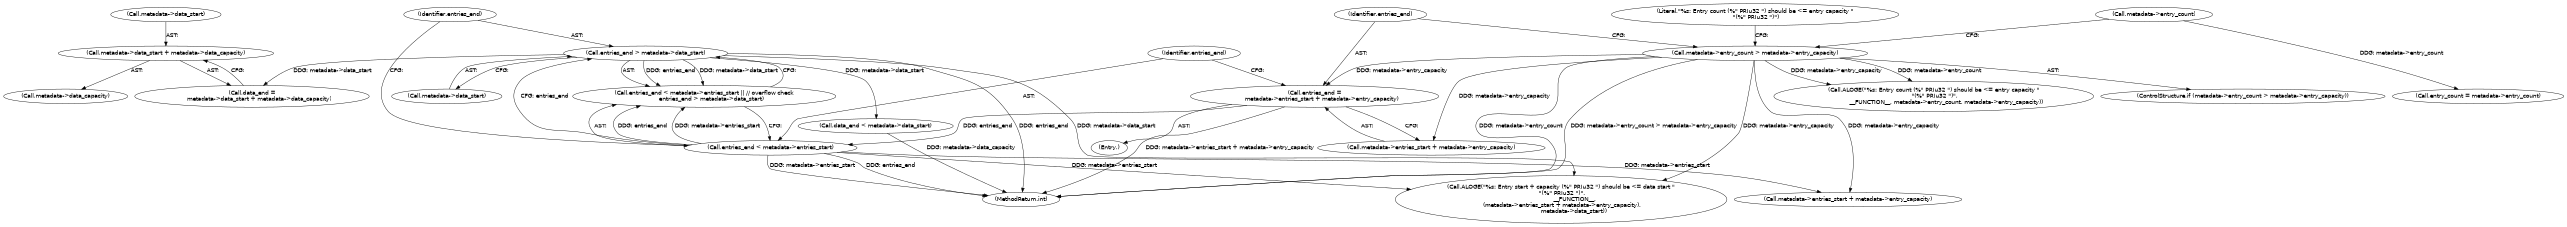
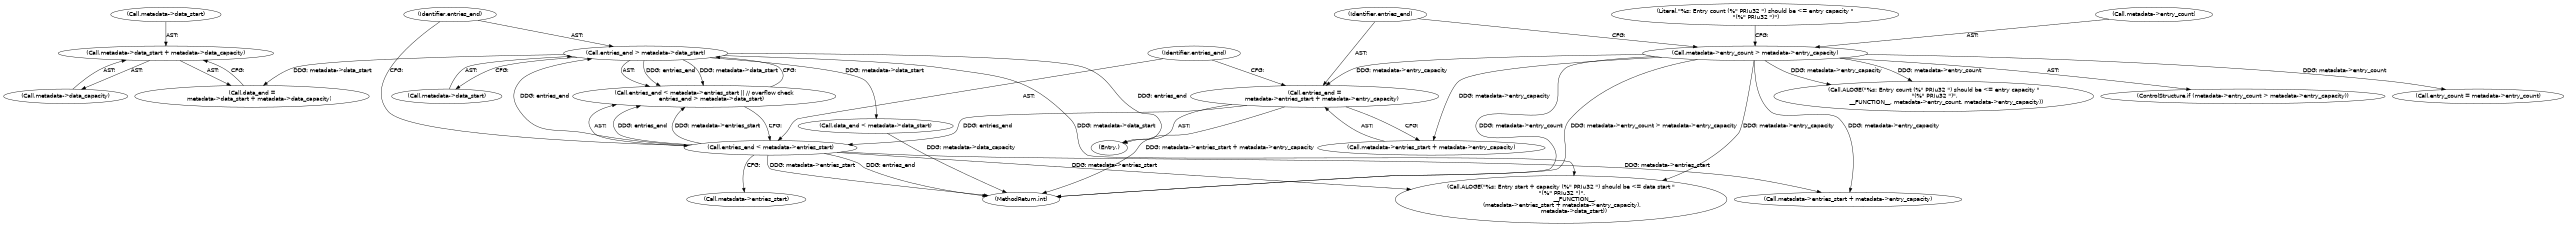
(1974, 36) -> (1974, 36)
(2320, 51) -> (2154, 64)
(932, 70) -> (978, 57)
none -> (96, 72)
(545, 96) -> (545, 96)
none -> (746, 199)
